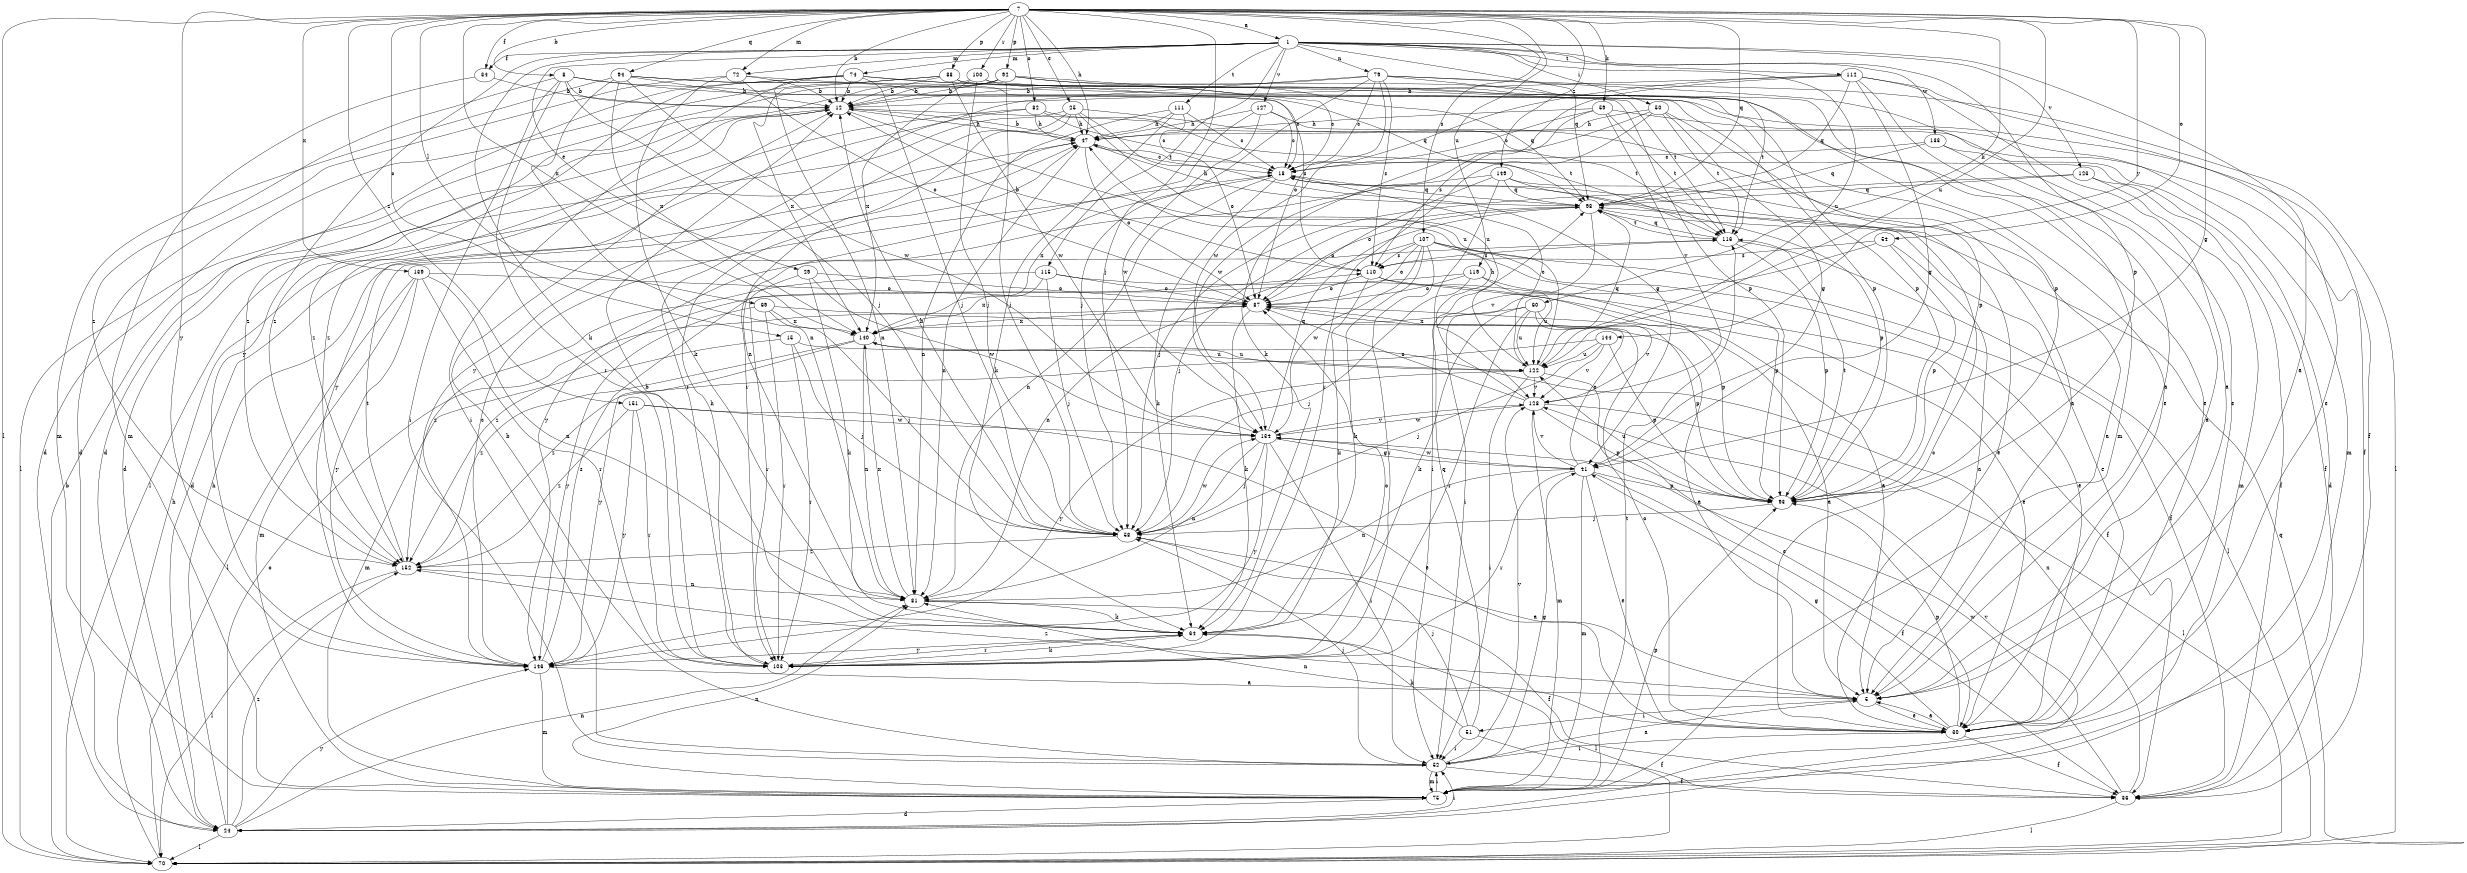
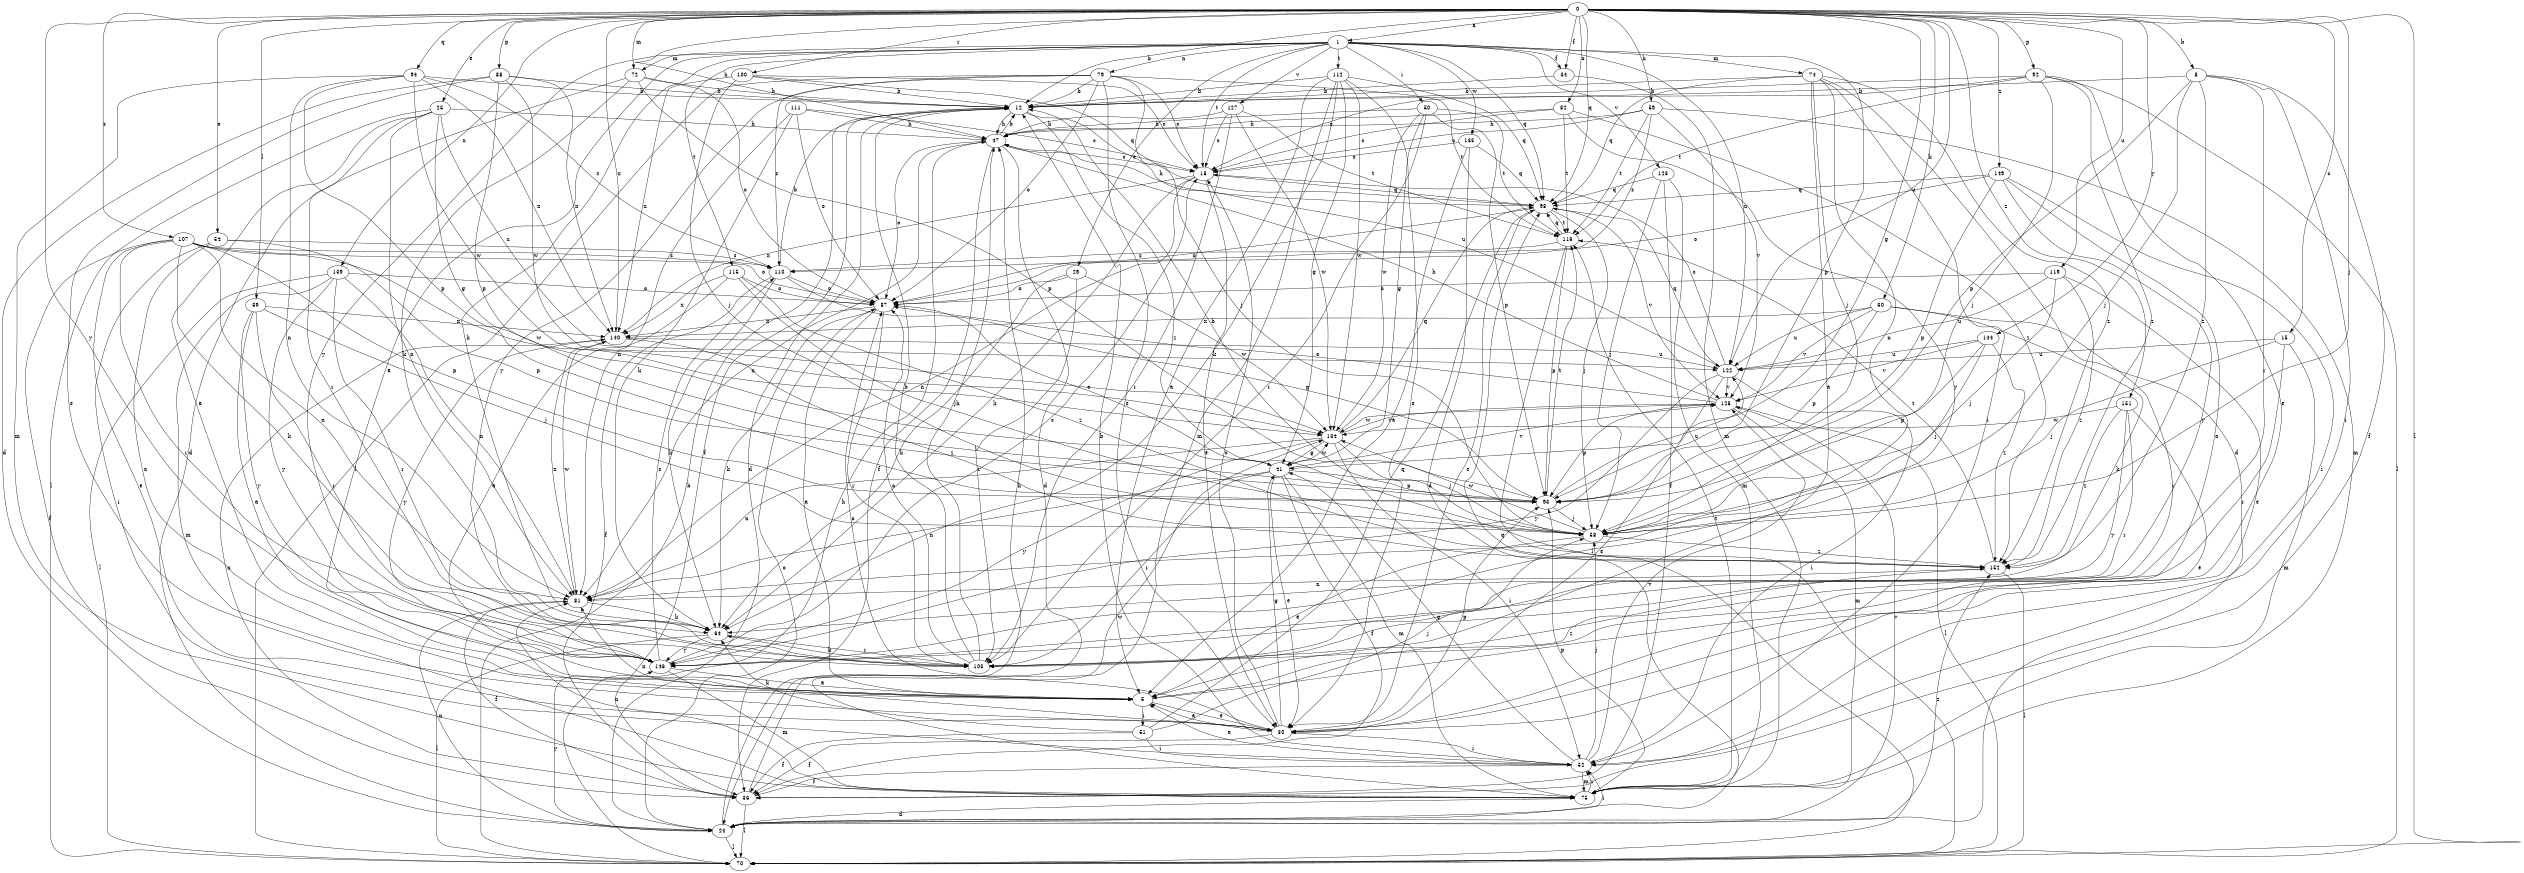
(1019, 9) -> (1578, 9)
(1232, 69) -> (1239, 79)
(867, 470) -> (567, 470)
none -> (882, 513)
